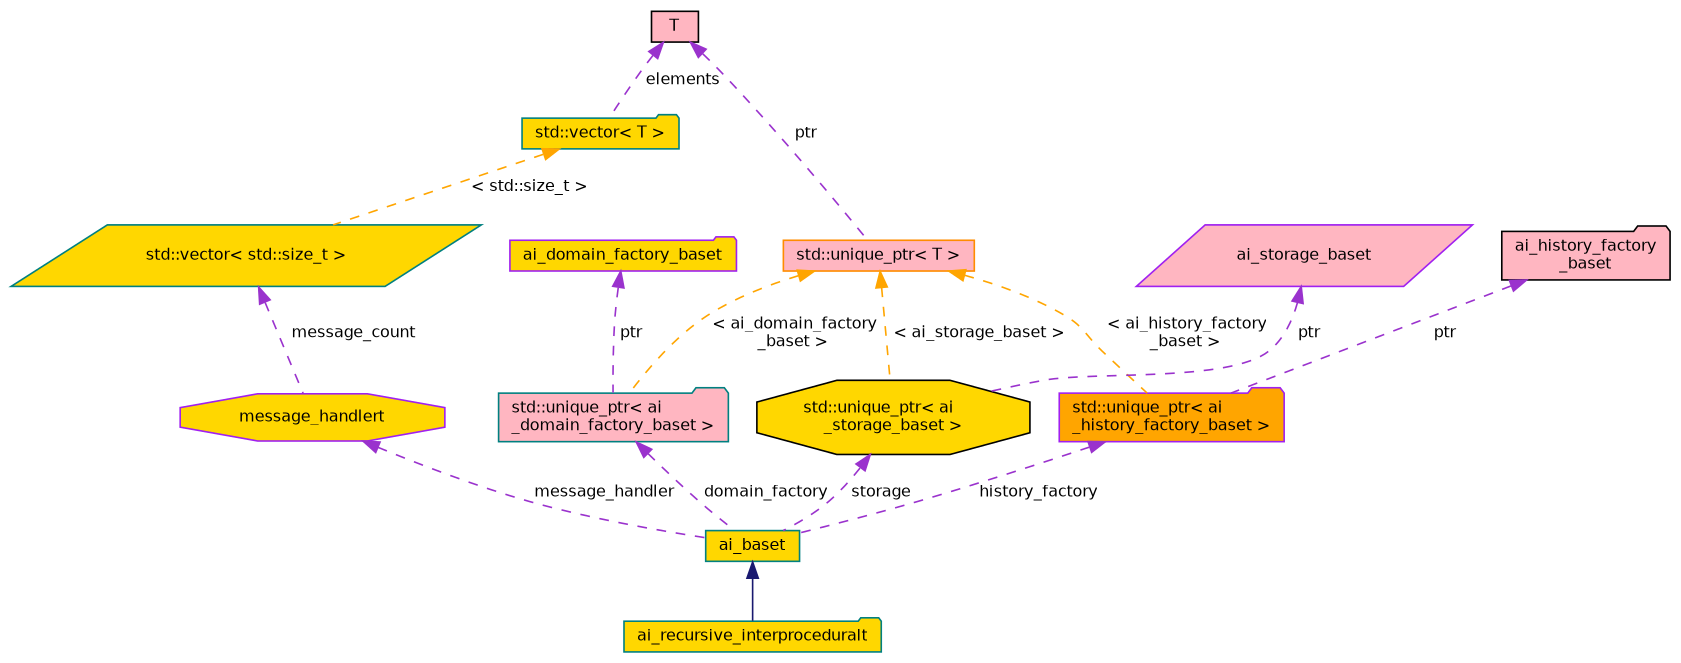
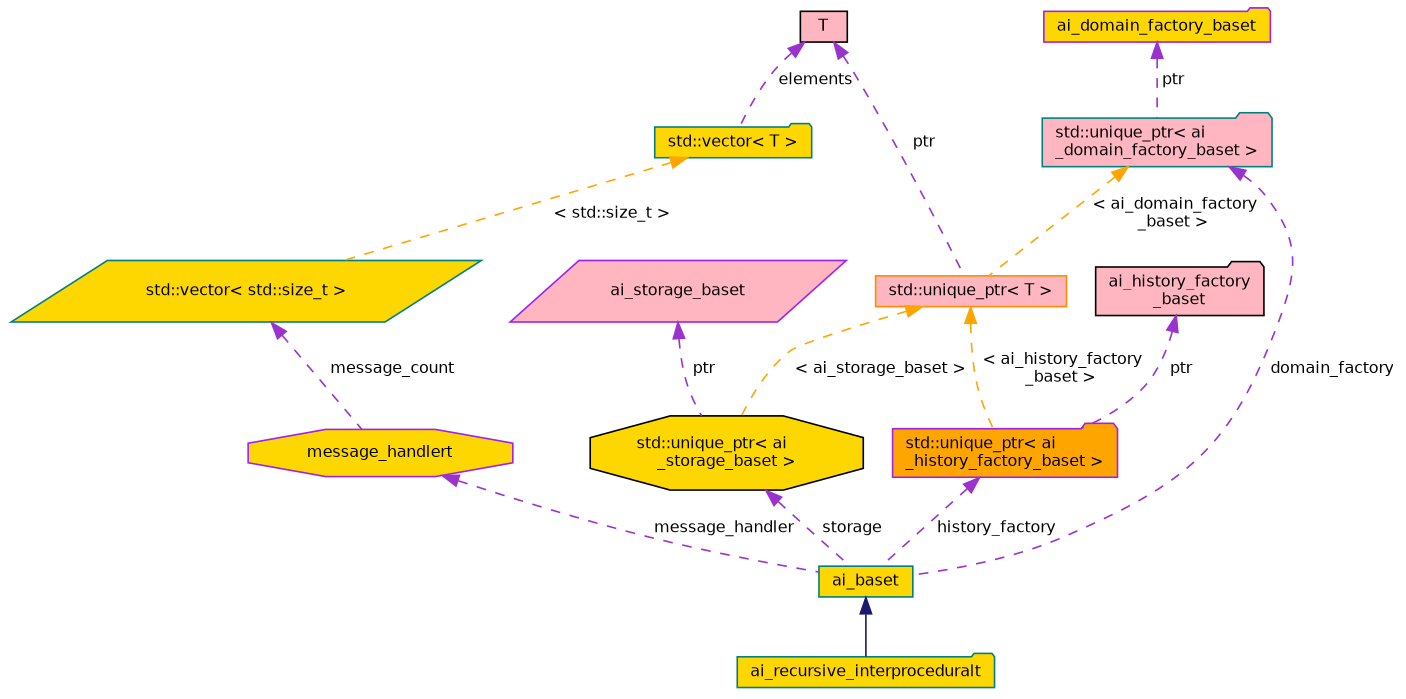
(703, 318) -> (1052, 226)
